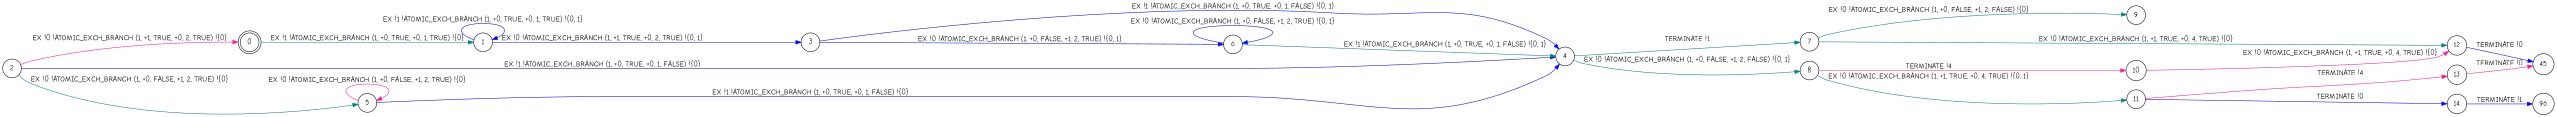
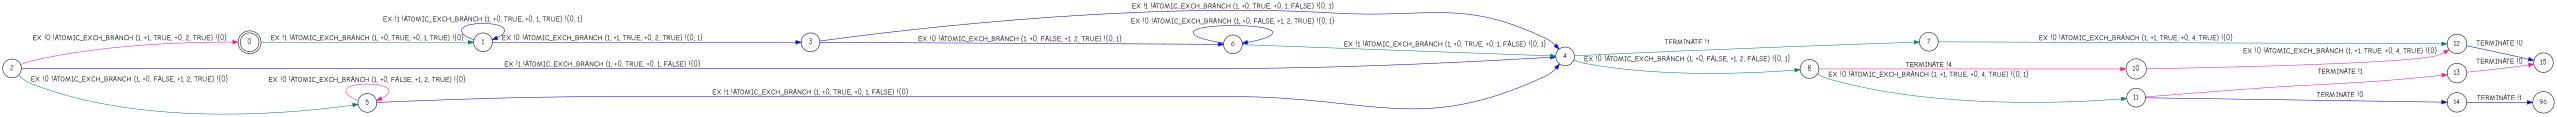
(2136, 15) -> none
(2543, 64) -> (2543, 63)
(2340, 73) -> (2340, 72)
